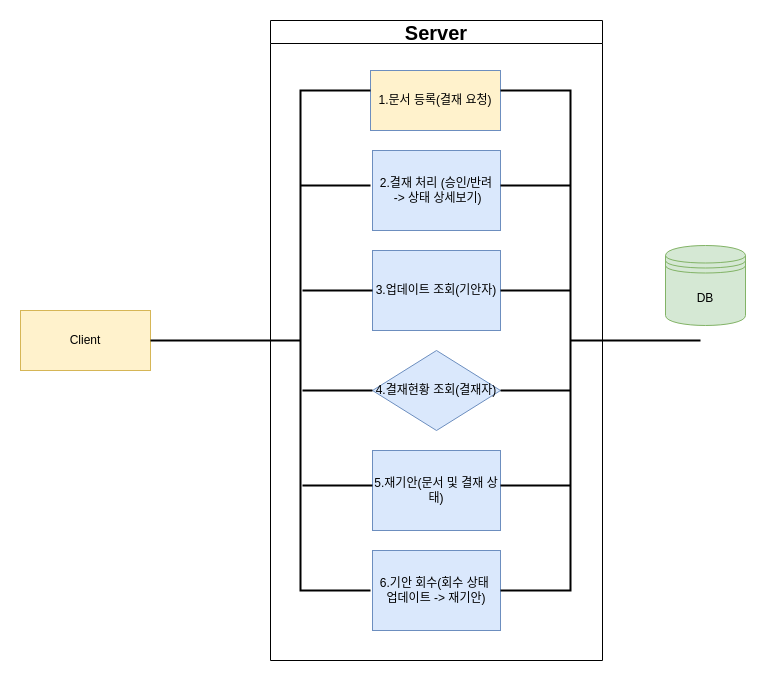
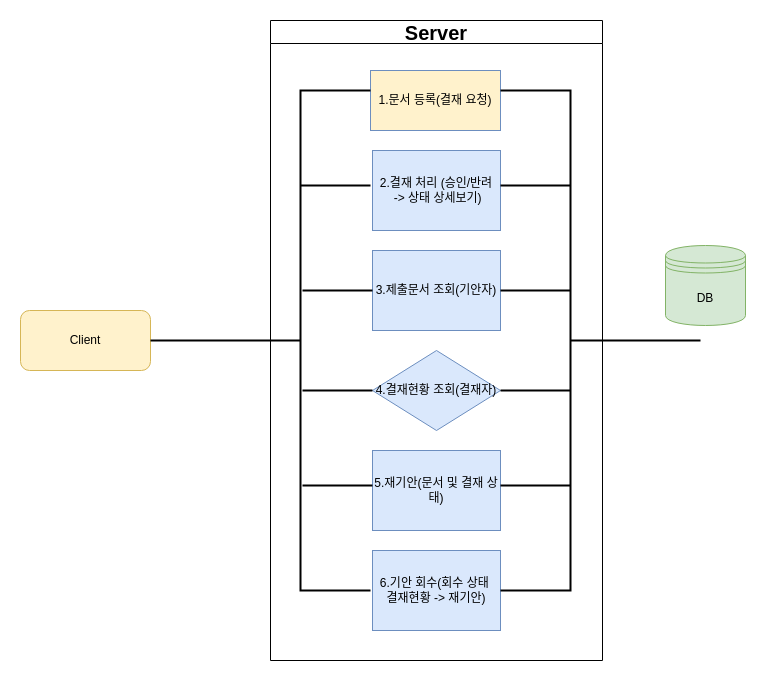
(437, 291) -> (437, 291)
(86, 341) -> (86, 341)
(437, 591) -> (437, 591)
